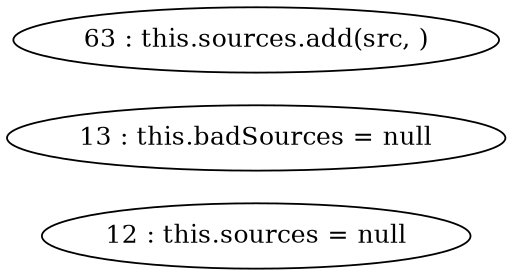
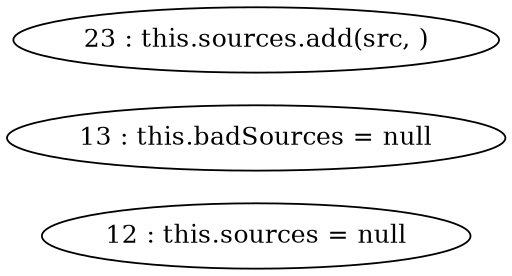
(256, 40) -> (256, 40)
